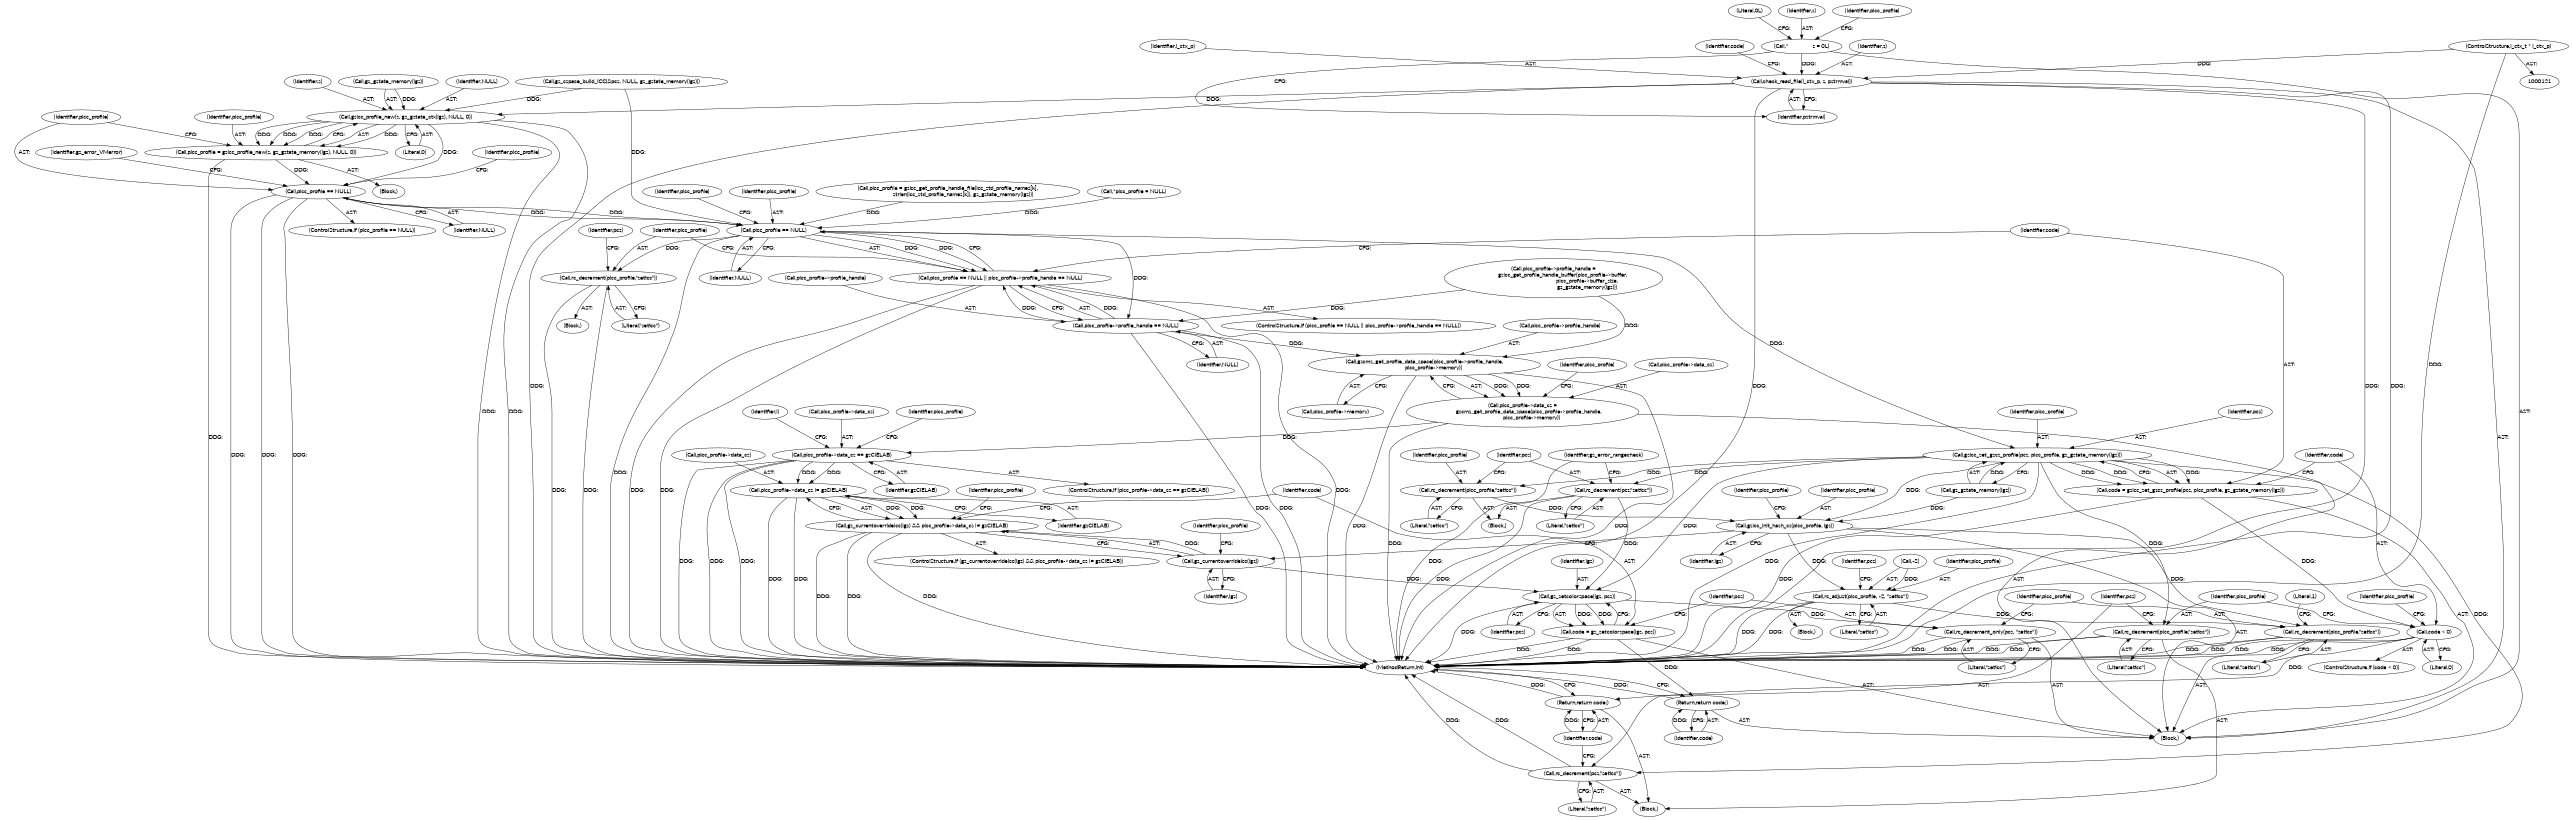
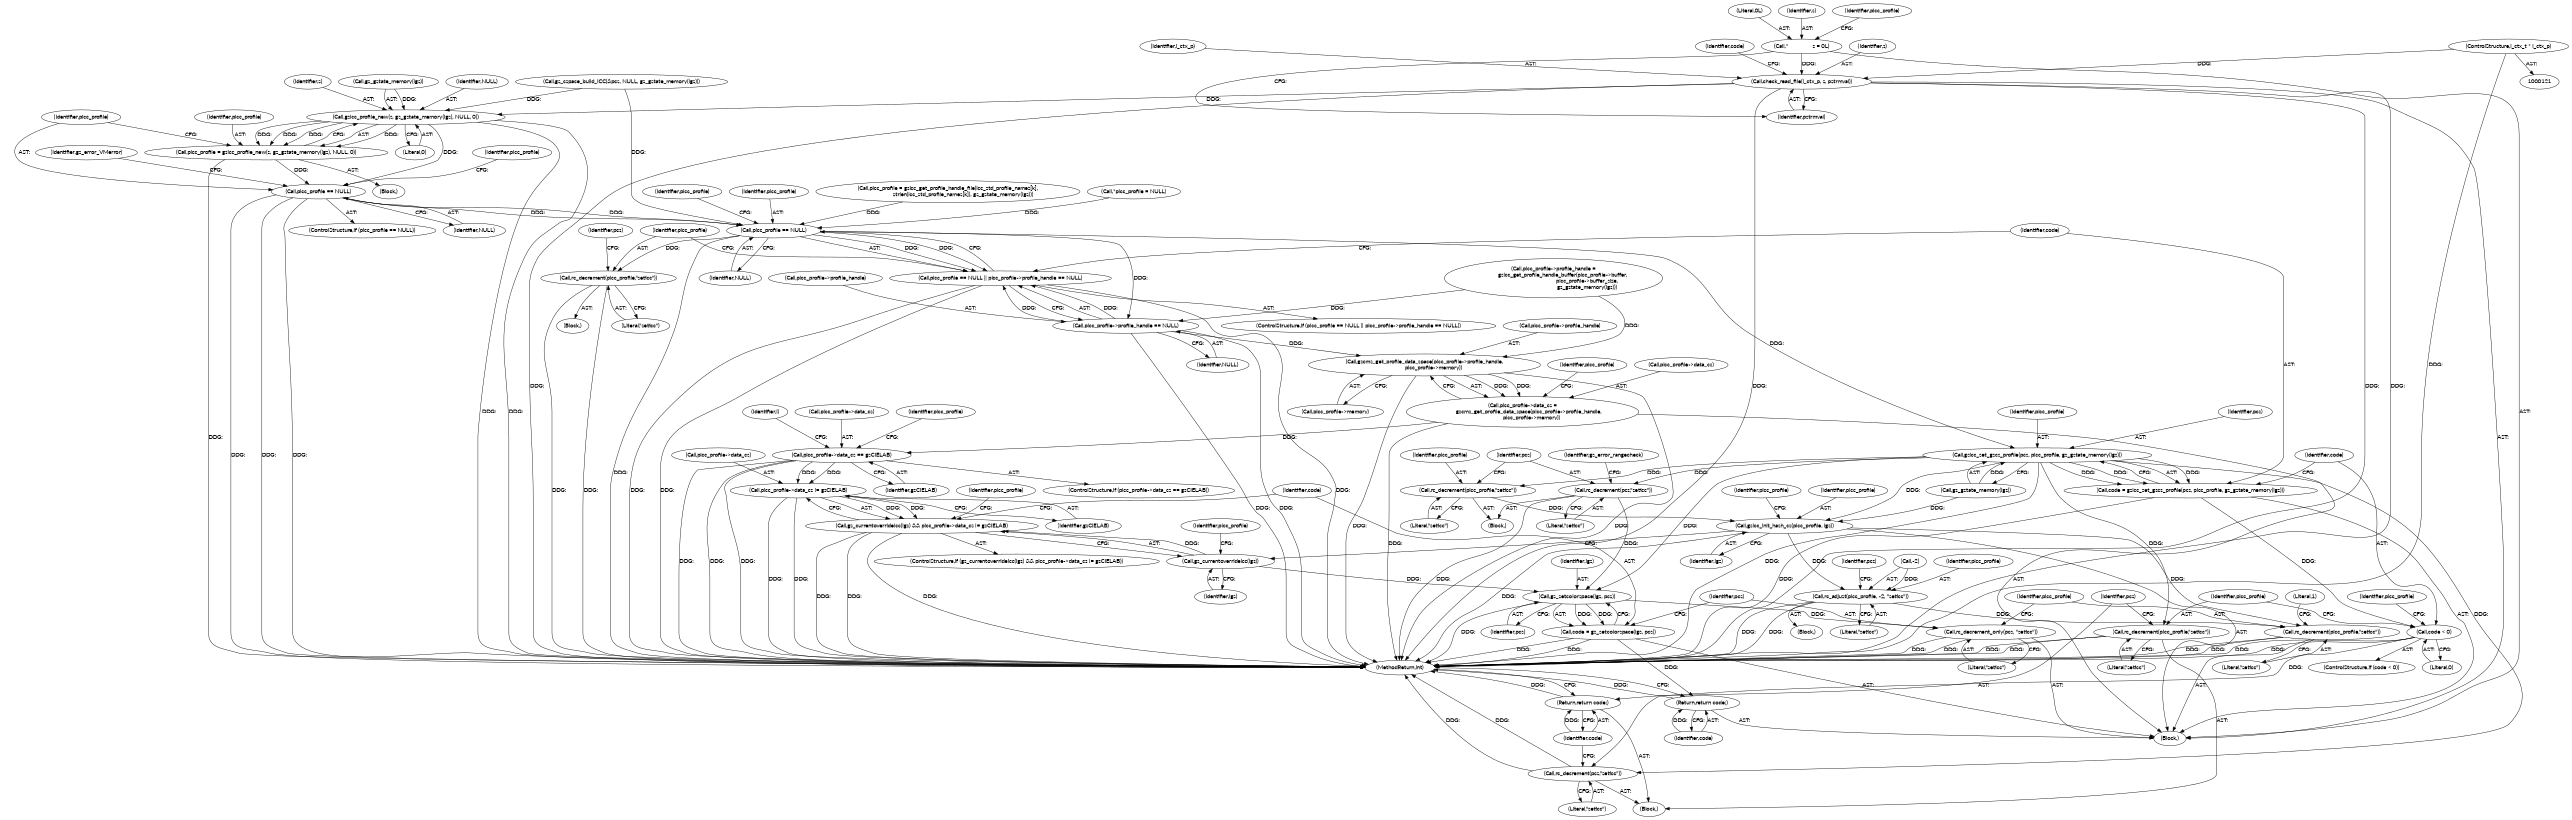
(1785, 29) -> (1785, 29)
(406, 117) -> (406, 117)
(1458, 536) -> (1565, 550)
